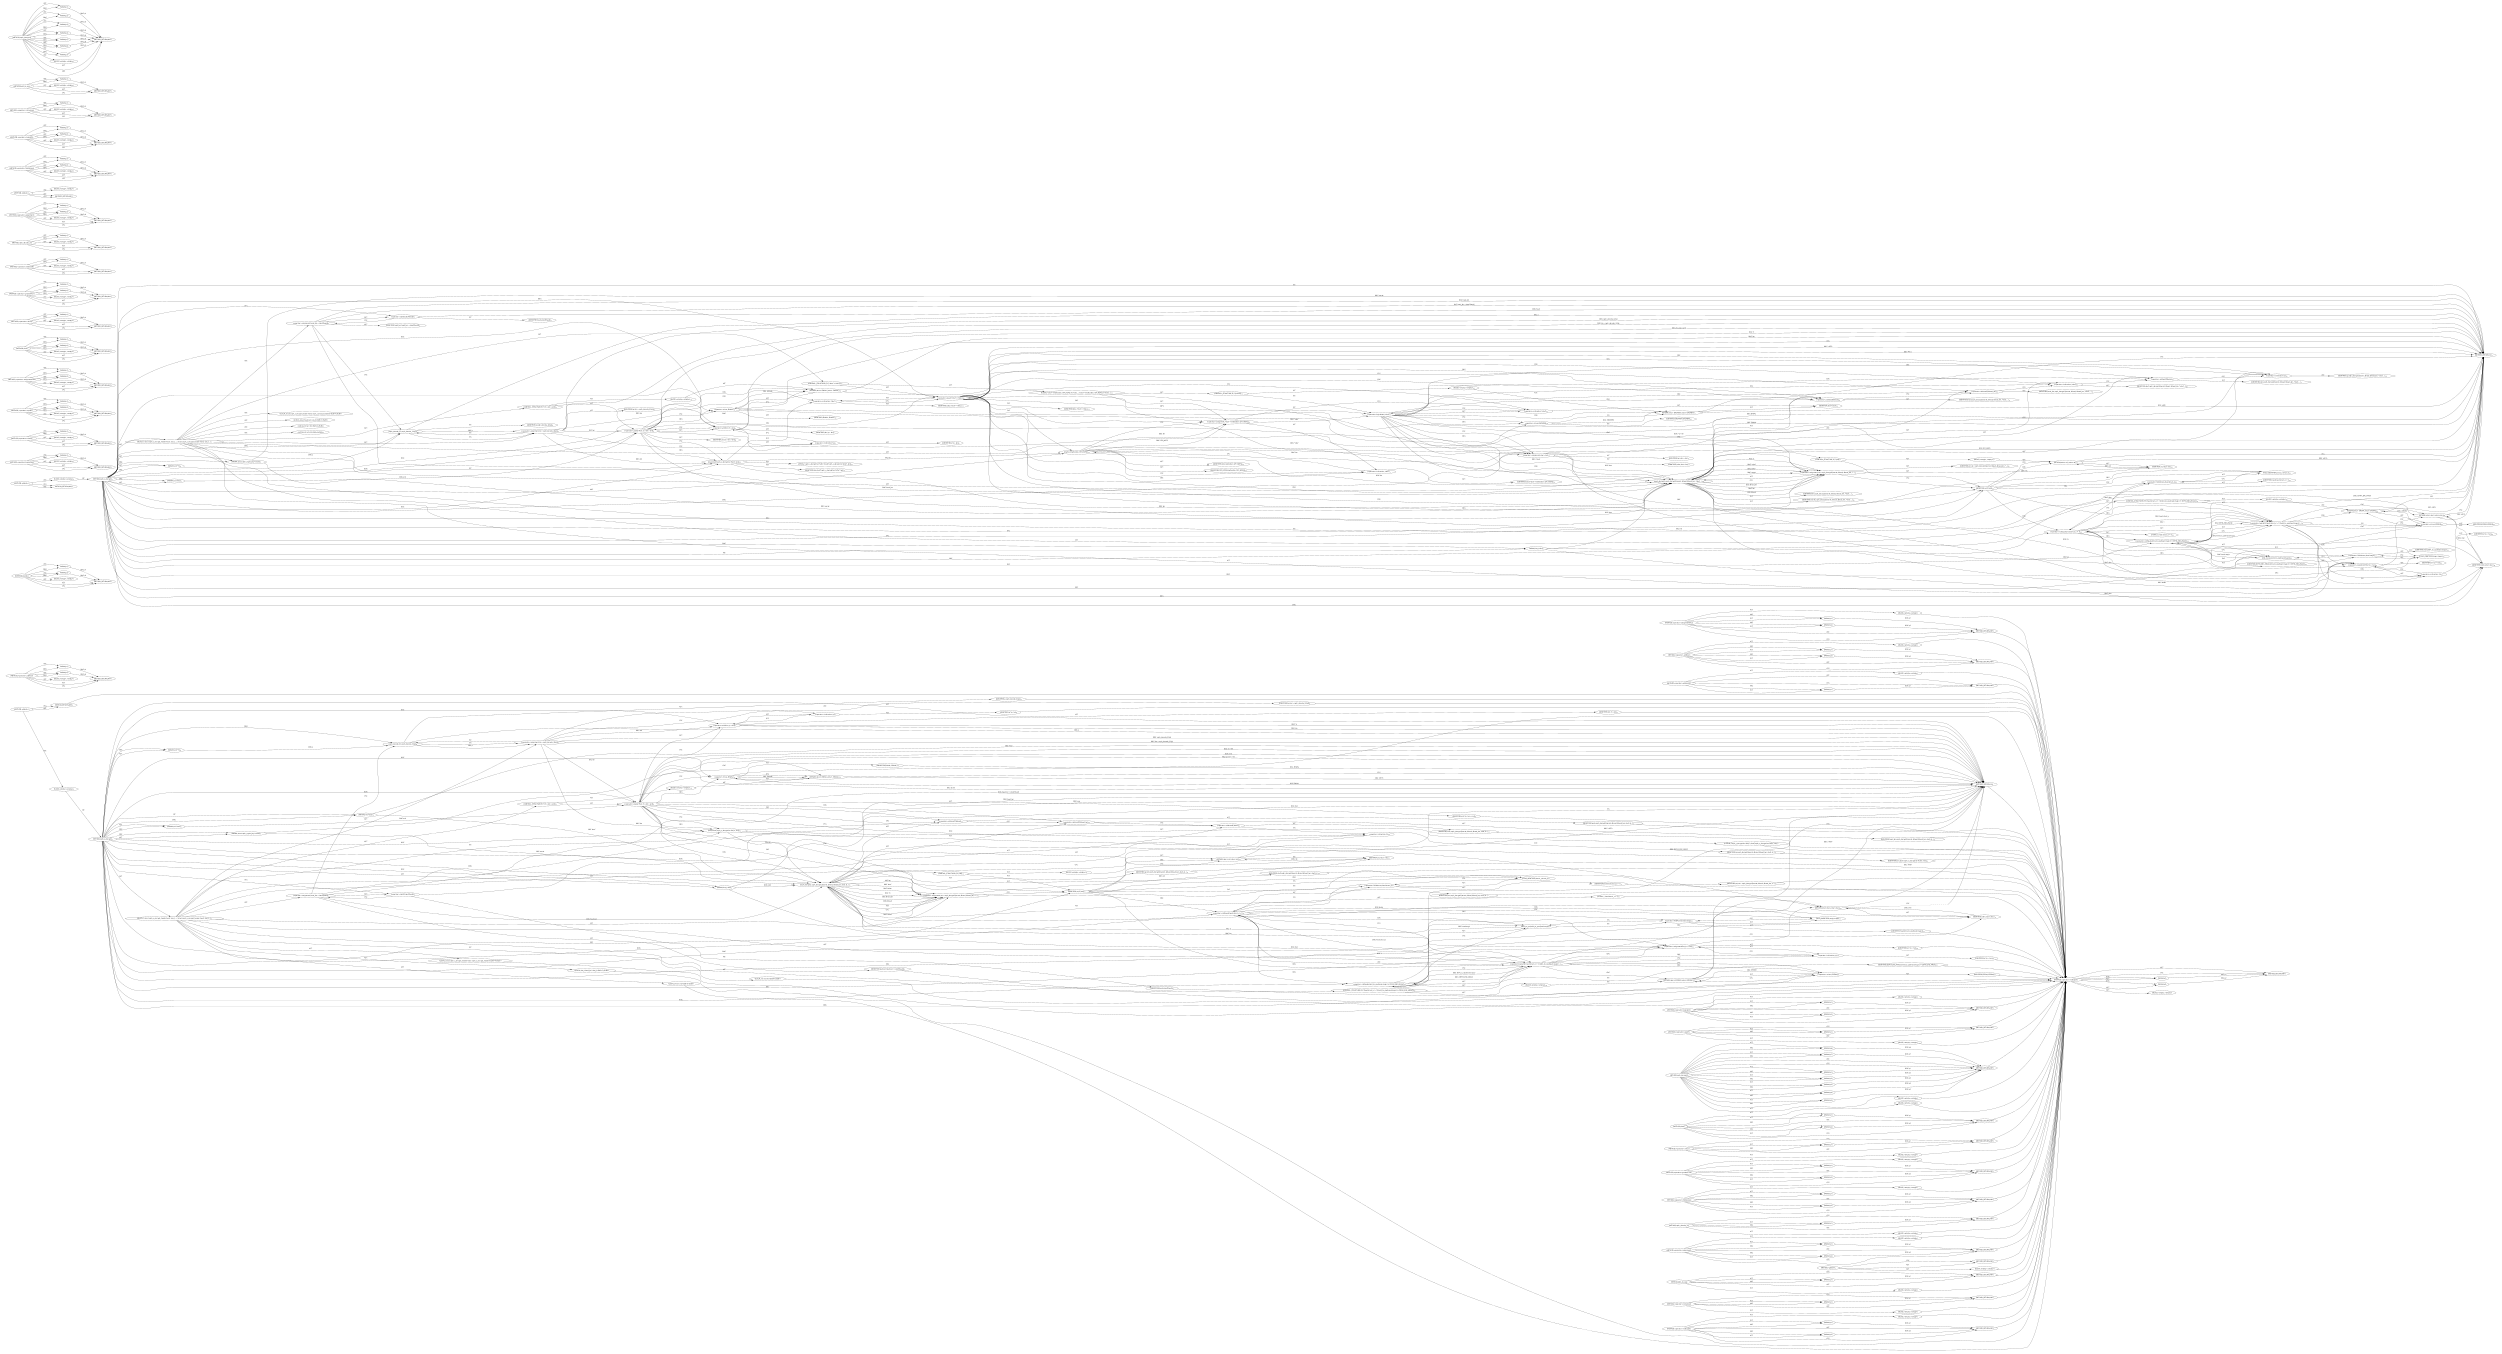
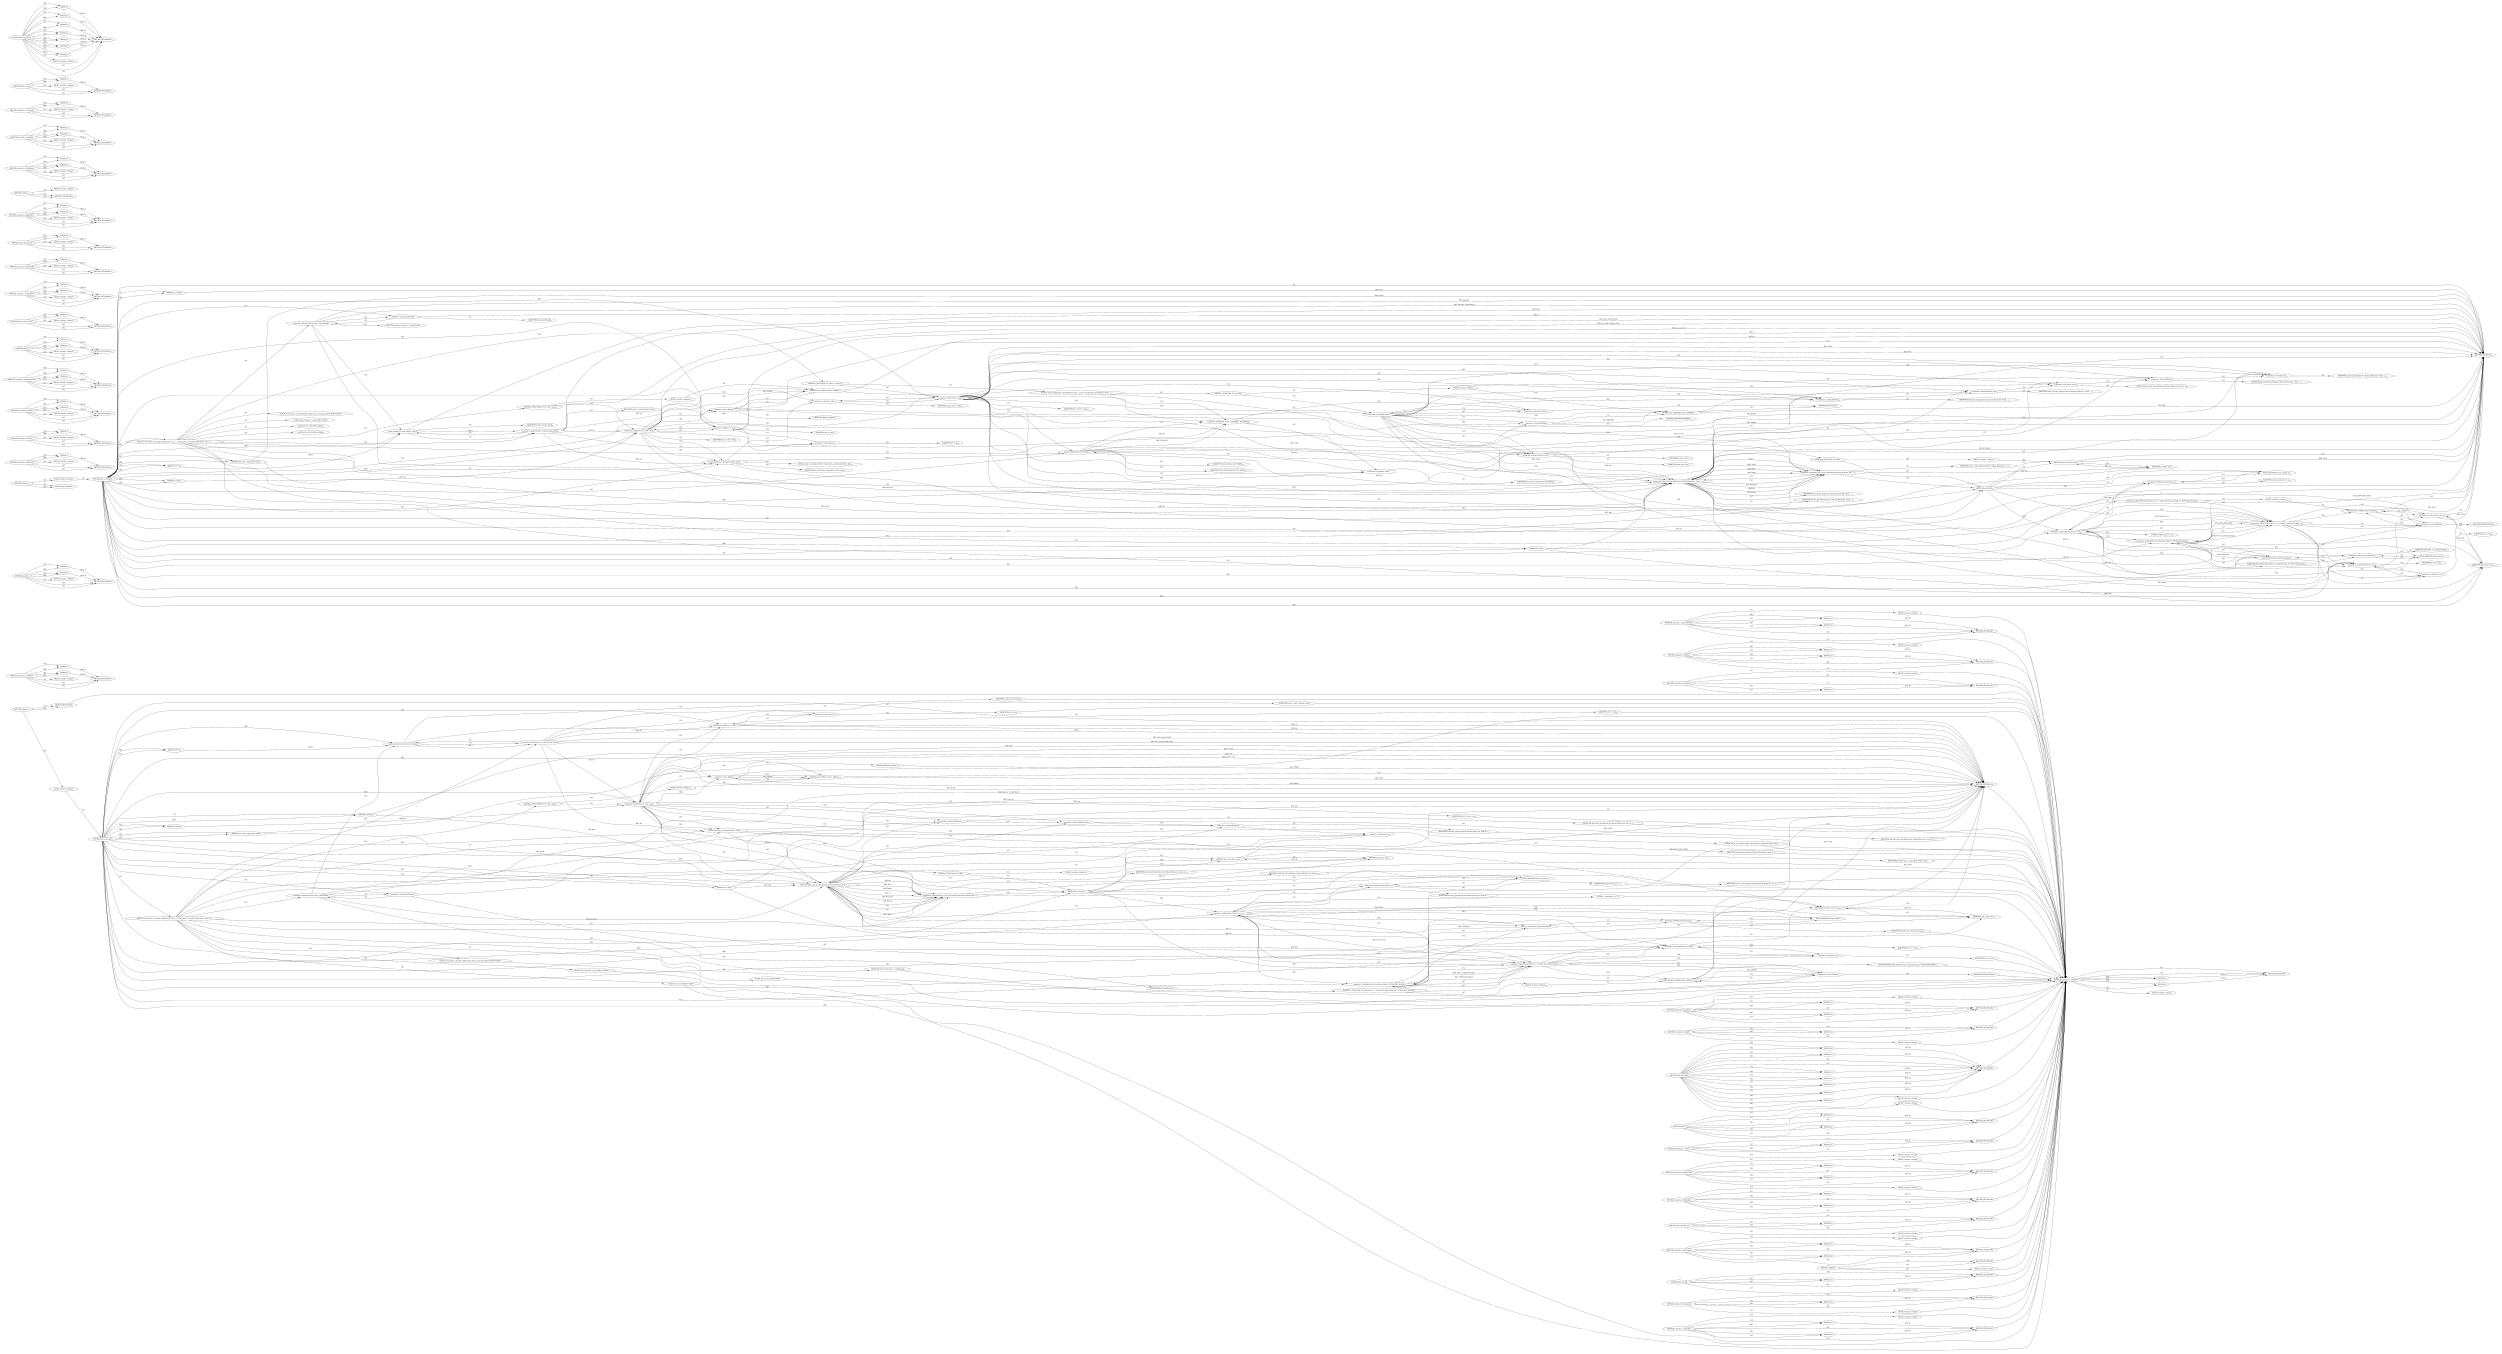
none -> (174, 293)
(1312, 421) -> none
